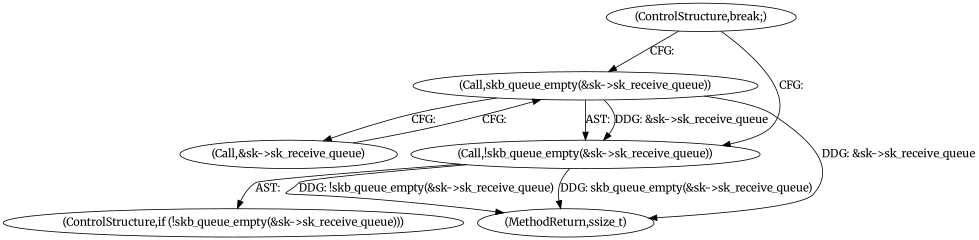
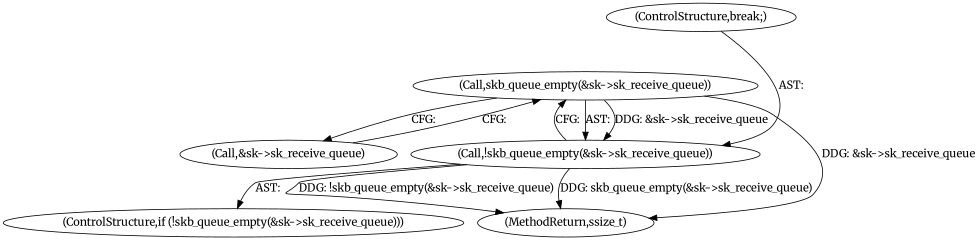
(647, 49) -> (555, 124)
(793, 86) -> (793, 86)
